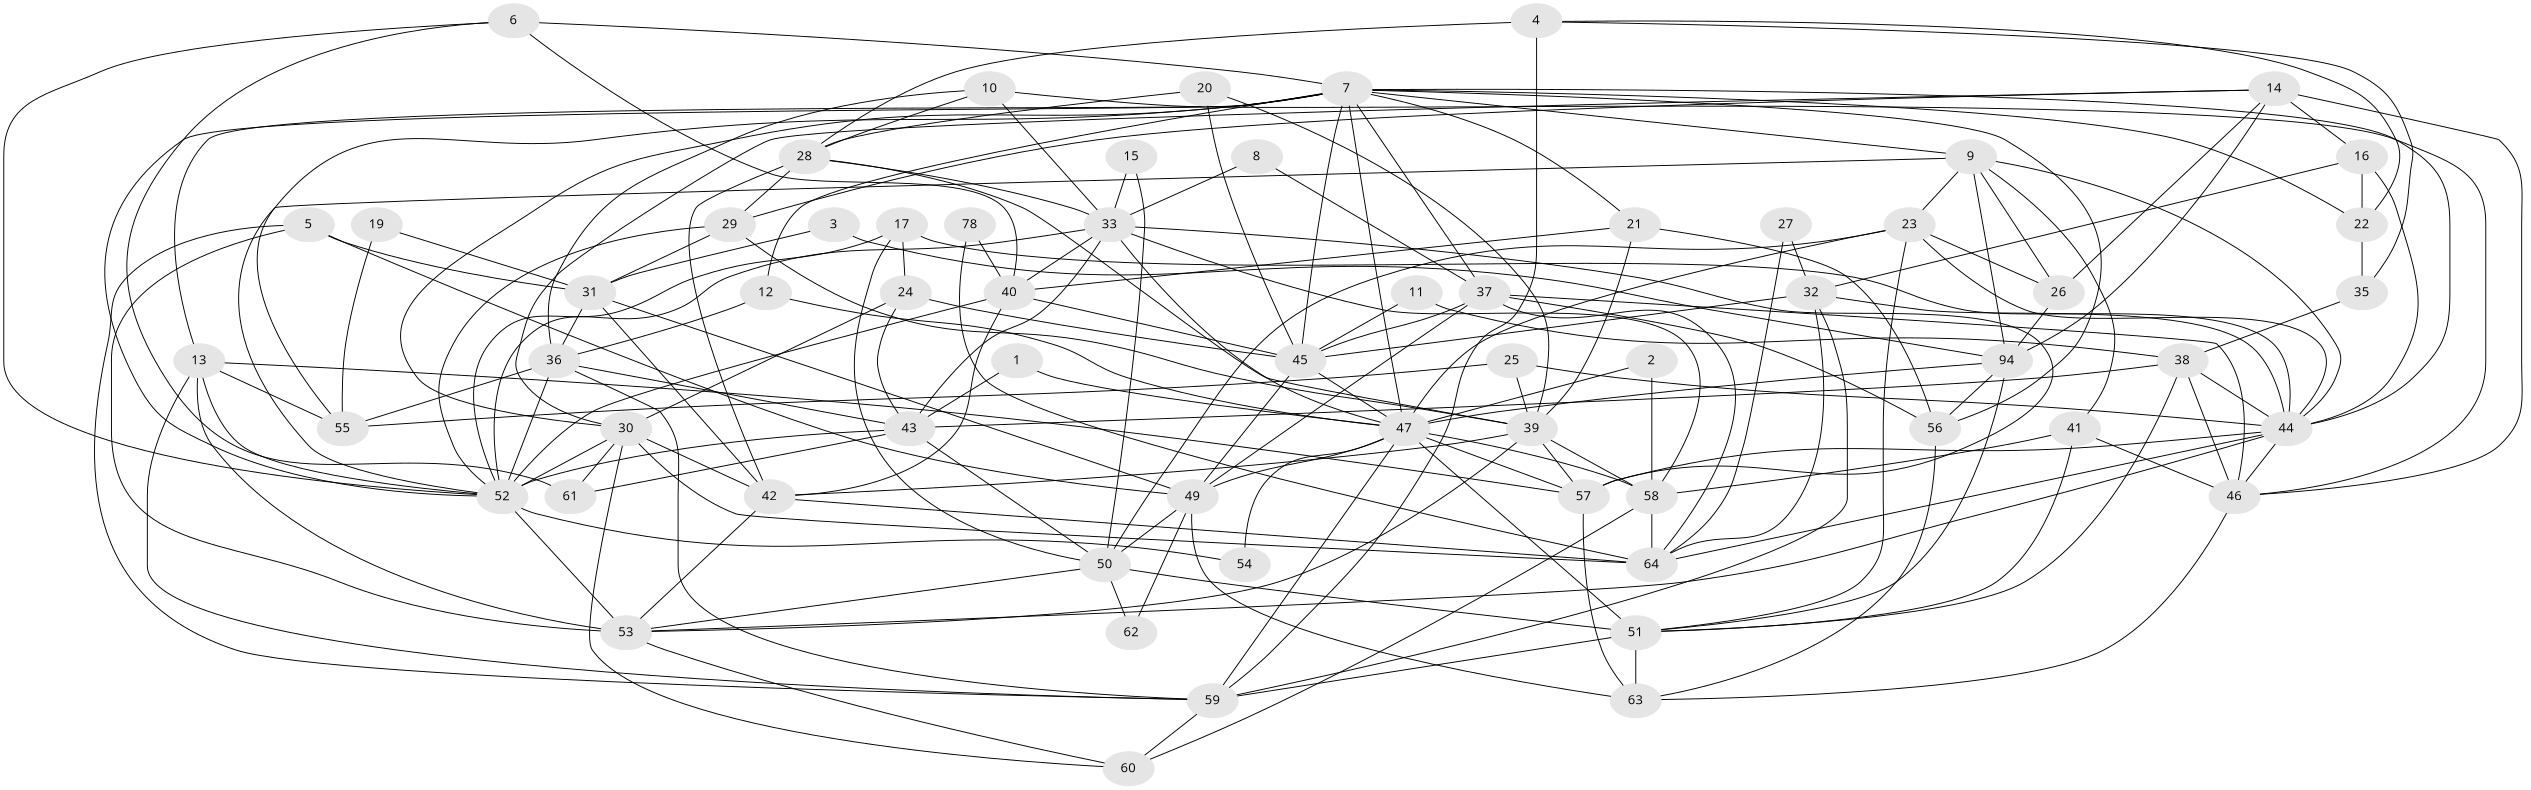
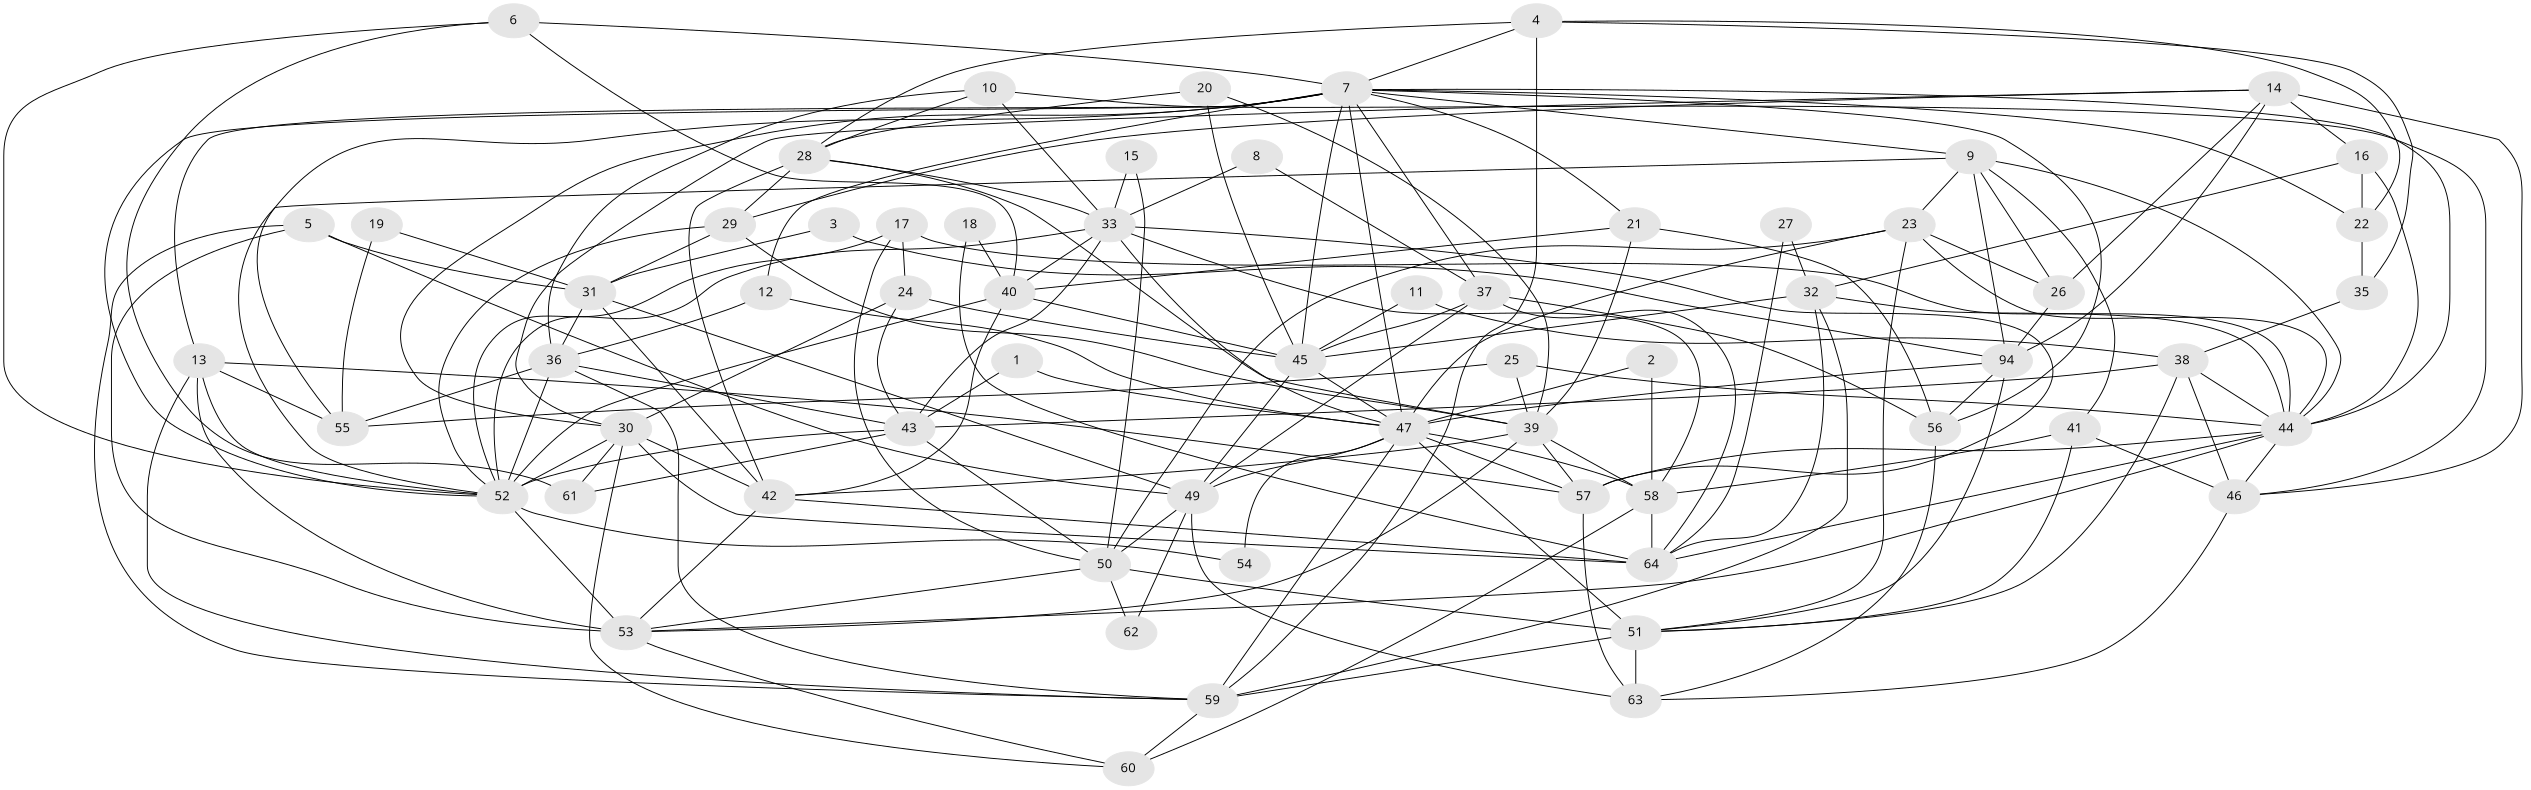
none -> (1442, 55)
(970, 225) -> (970, 225)
(1935, 322) -> none
